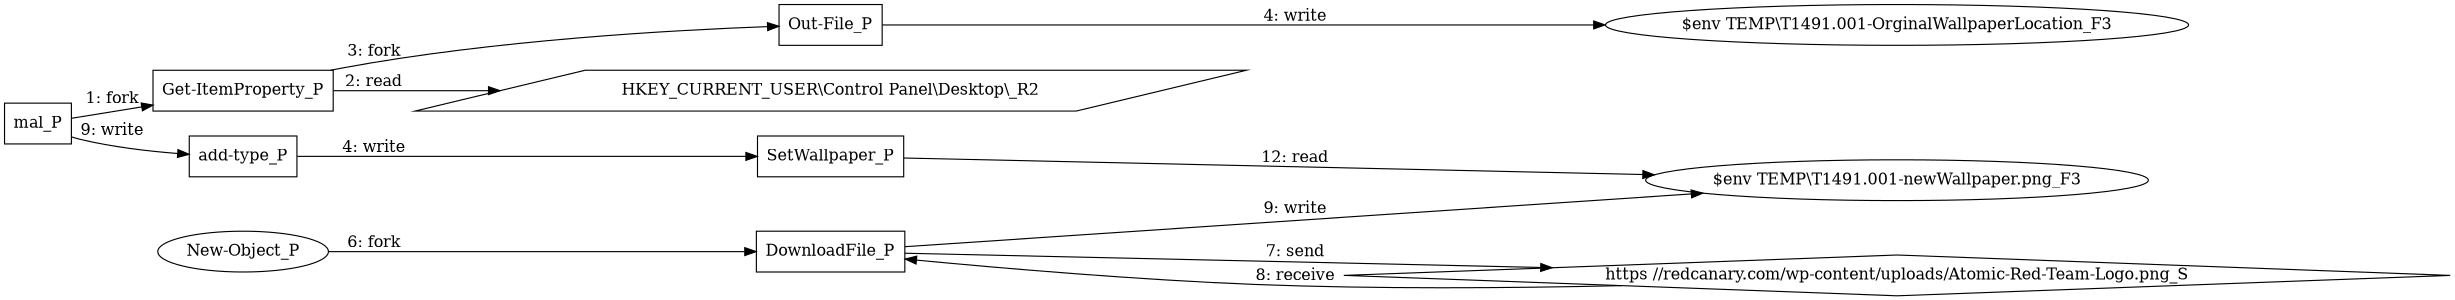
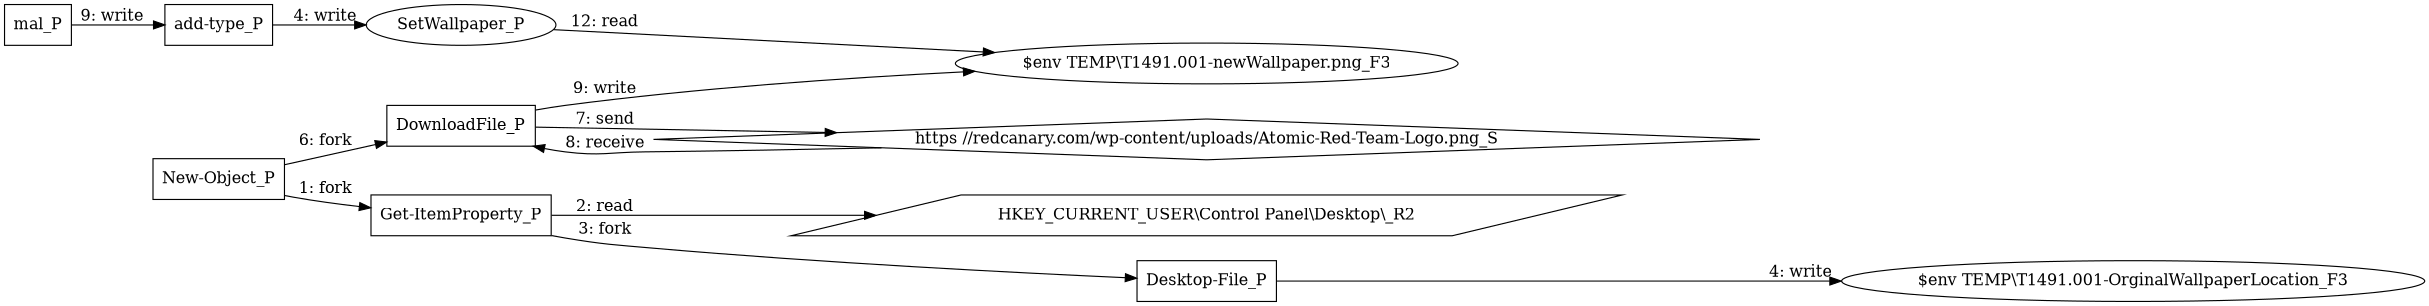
(831, 25) -> (1207, 281)
(107, 113) -> (322, 202)
(831, 156) -> (461, 25)
(243, 252) -> (219, 179)
